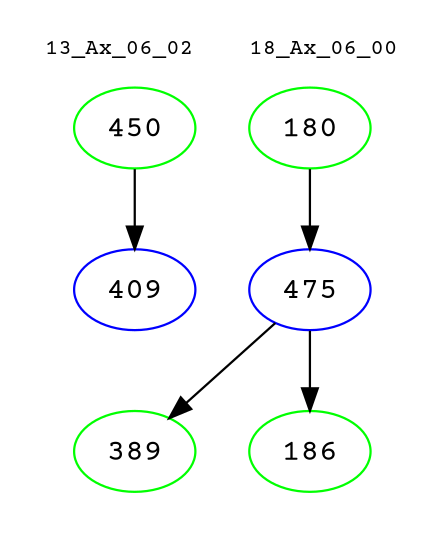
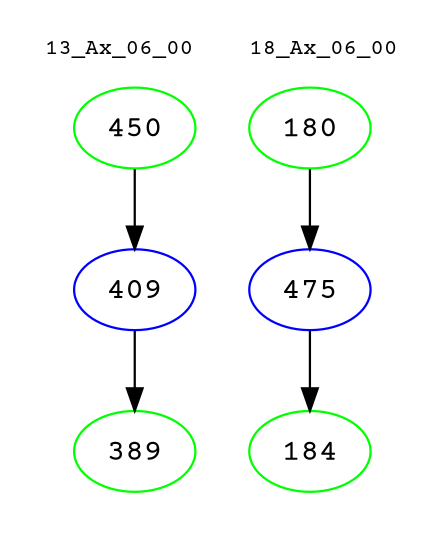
(120, 48) -> (120, 48)
(246, 349) -> (135, 360)
(310, 451) -> (310, 451)
